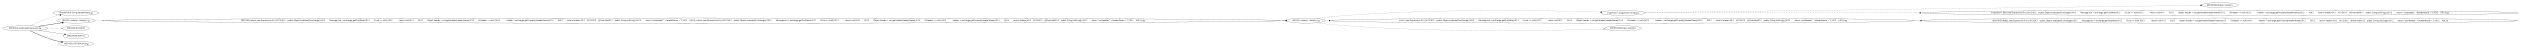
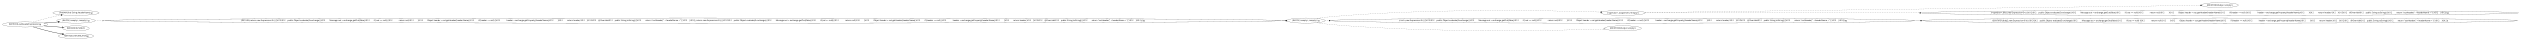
(54, 28) -> (53, 27)
(76, 36) -> none
